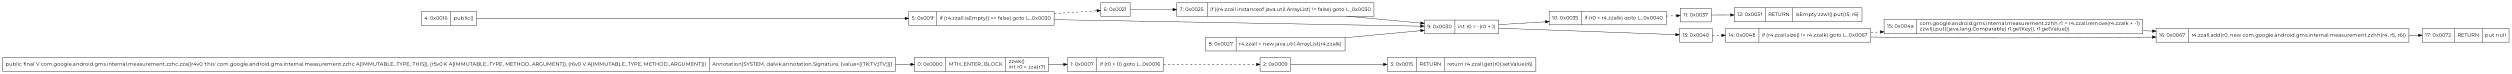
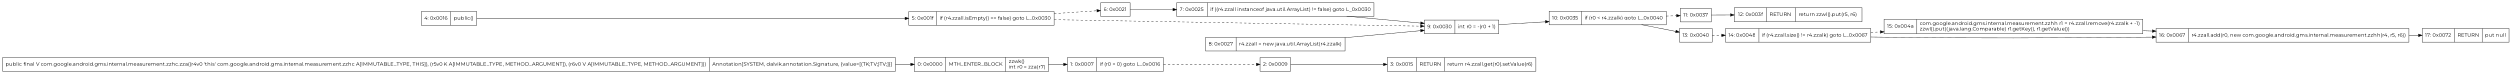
(1827, 15) -> (1828, 15)
(1237, 23) -> (1237, 23)
(1587, 31) -> (1659, 28)
